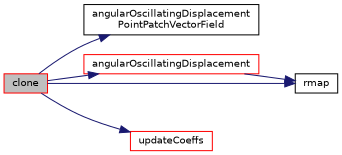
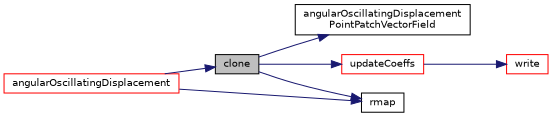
none -> (527, 64)
(73, 77) -> (185, 71)
(26, 83) -> (237, 64)
